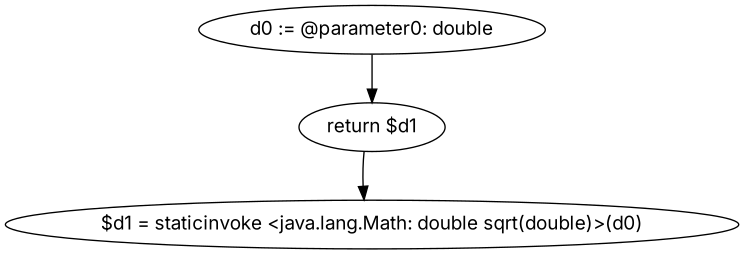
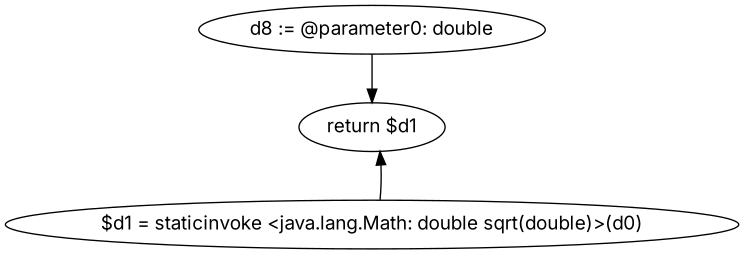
(372, 30) -> (372, 30)
(363, 169) -> (381, 182)
